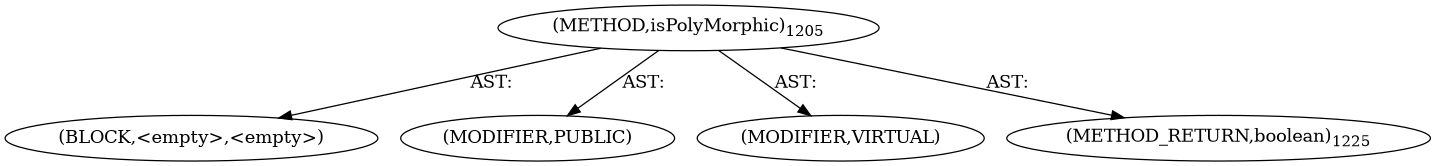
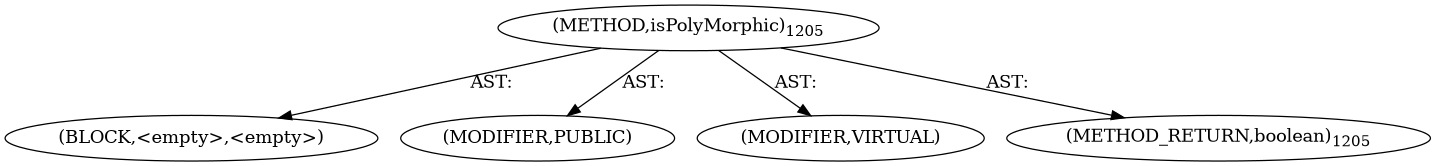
(1352, 136) -> (1352, 136)
